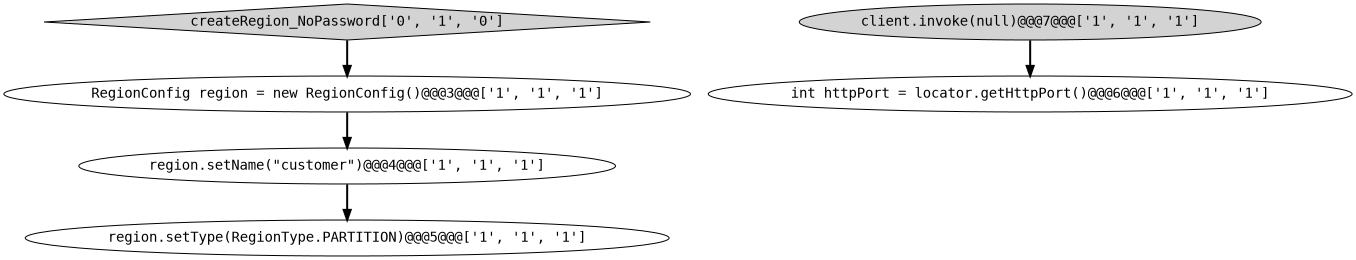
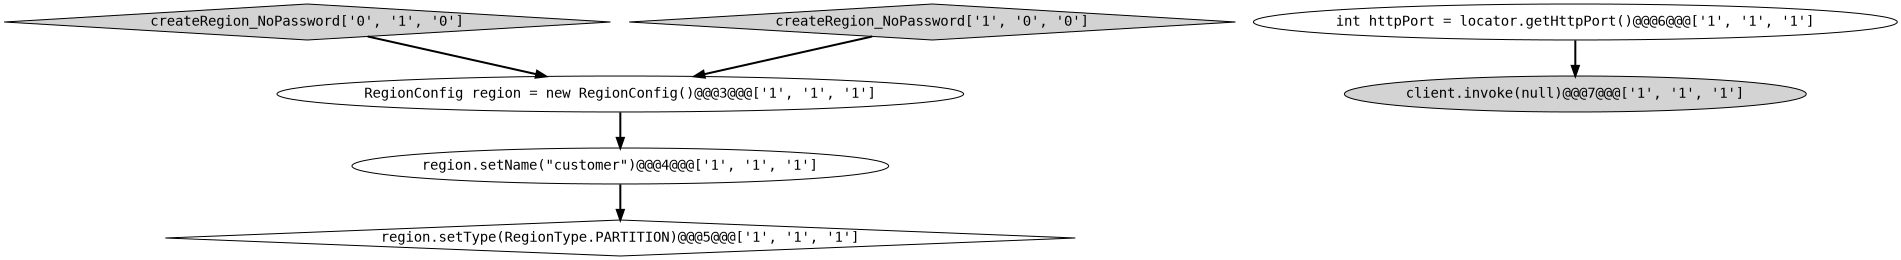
none -> (932, 22)
(1030, 53) -> (1575, 53)
(347, 238) -> (620, 238)
